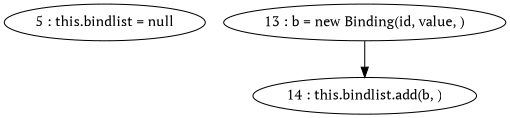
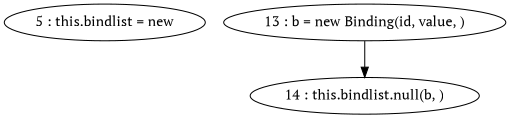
(105, 22) -> (105, 22)
(365, 96) -> (365, 96)
